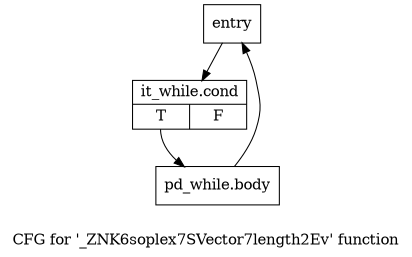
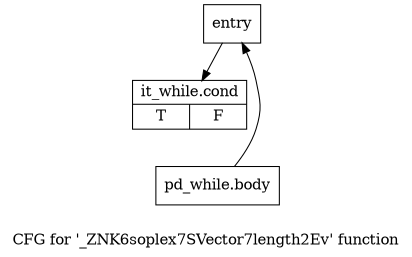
(165, 146) -> none
